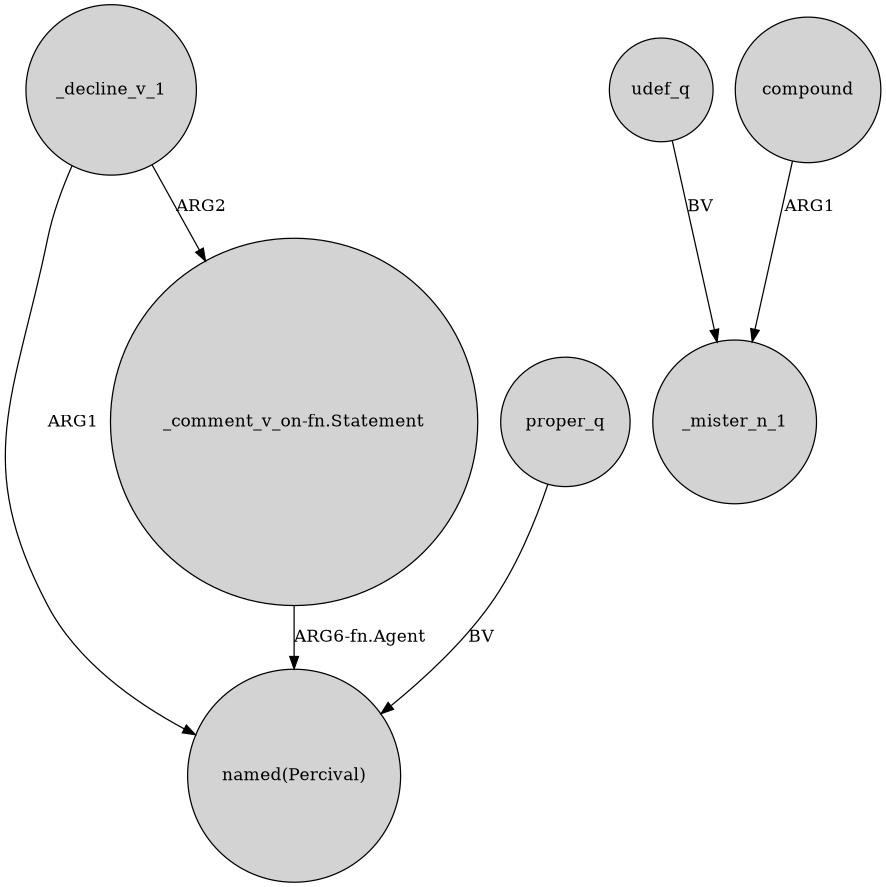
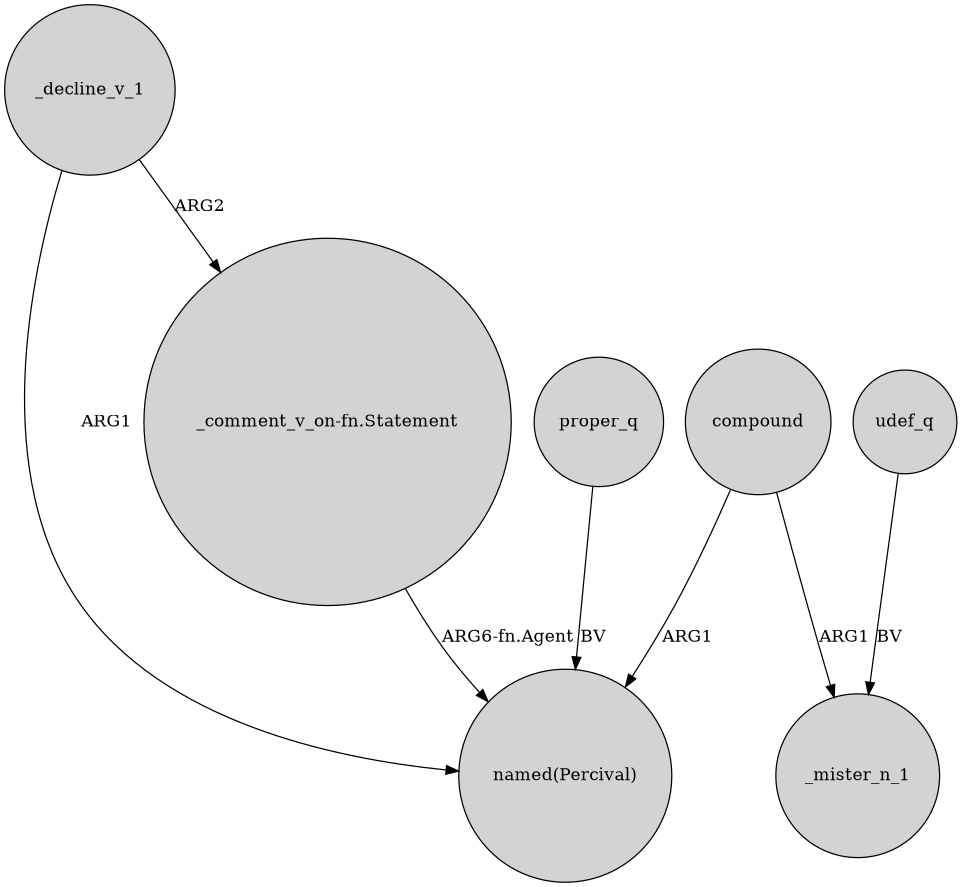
none -> (686, 585)
